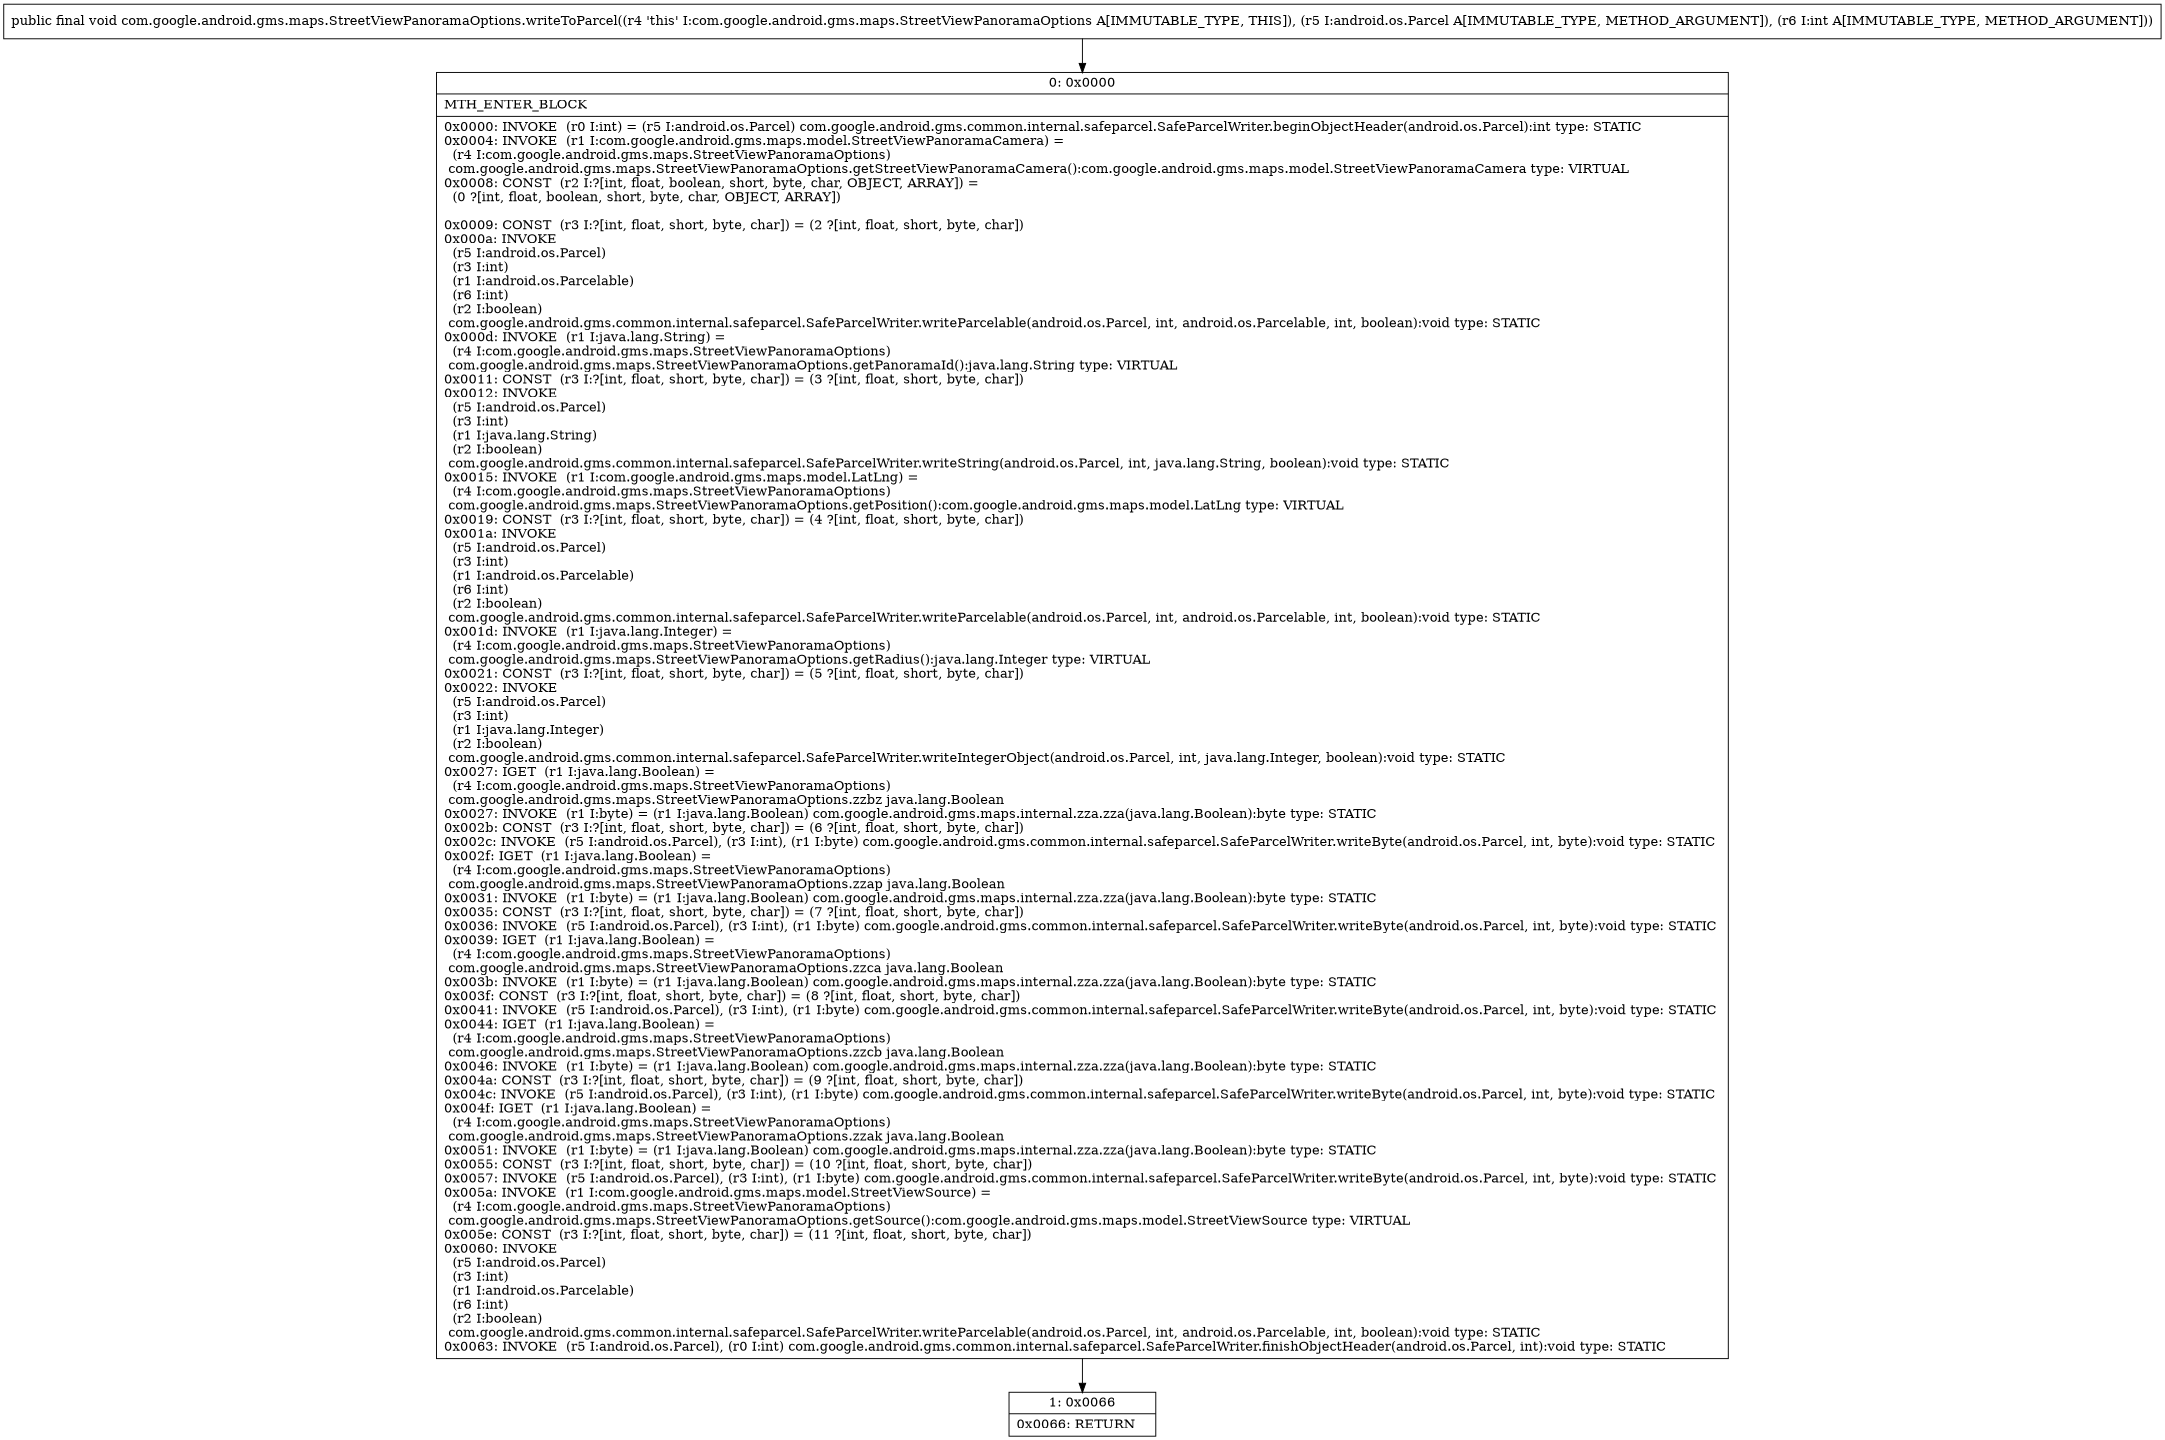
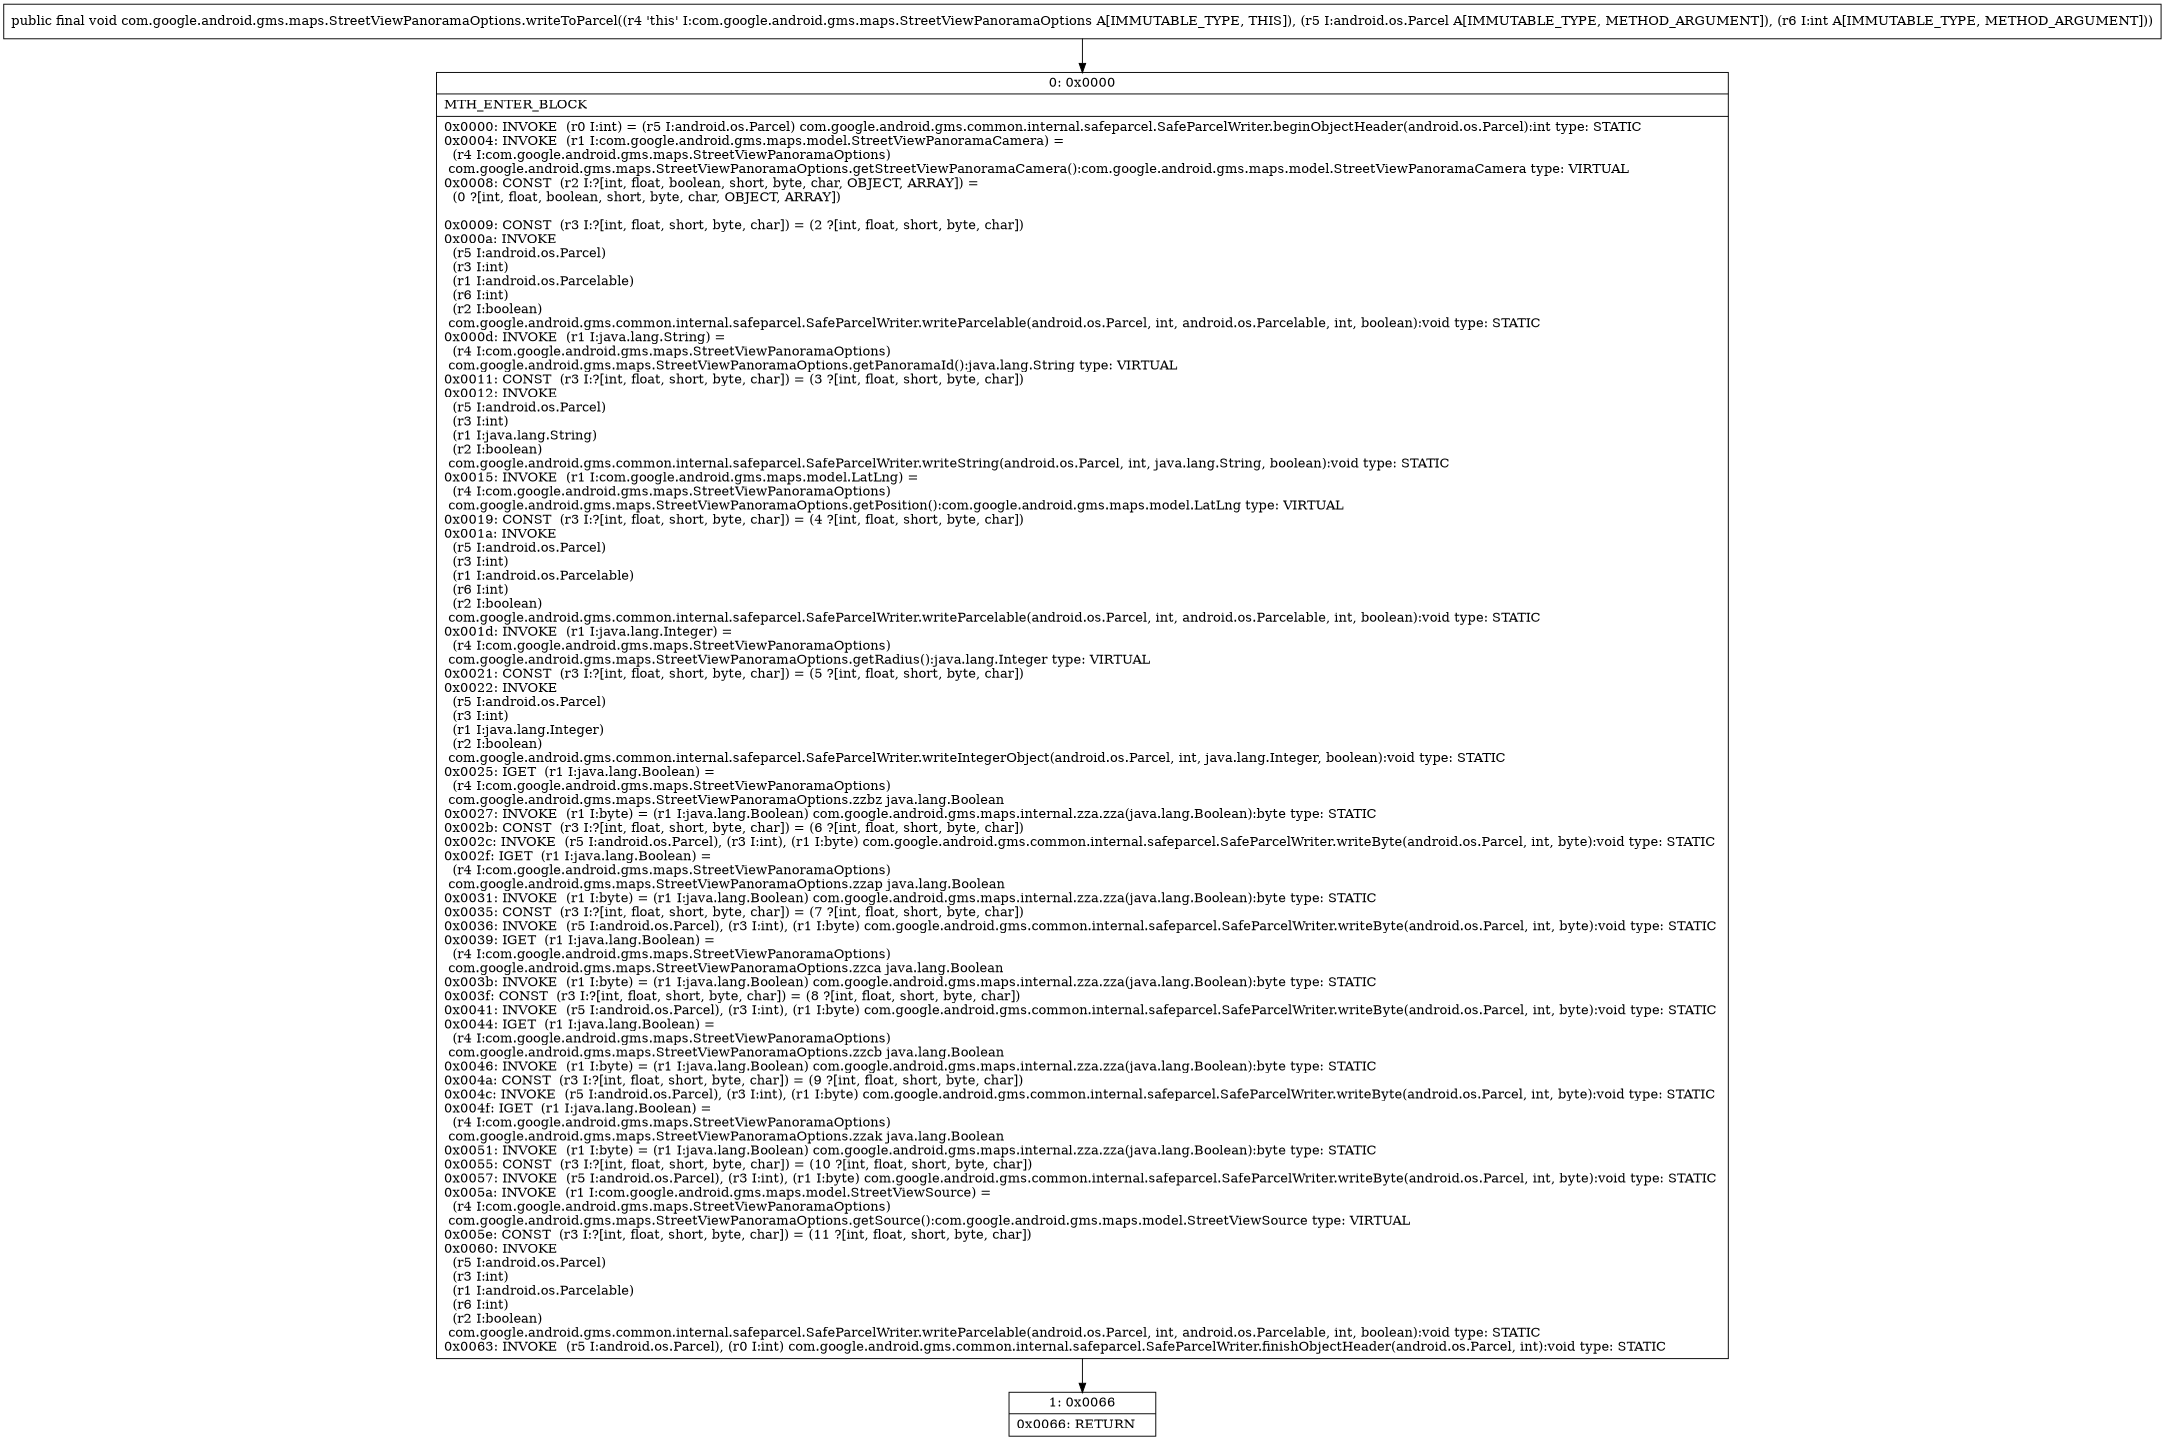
(582, 772) -> (582, 772)
